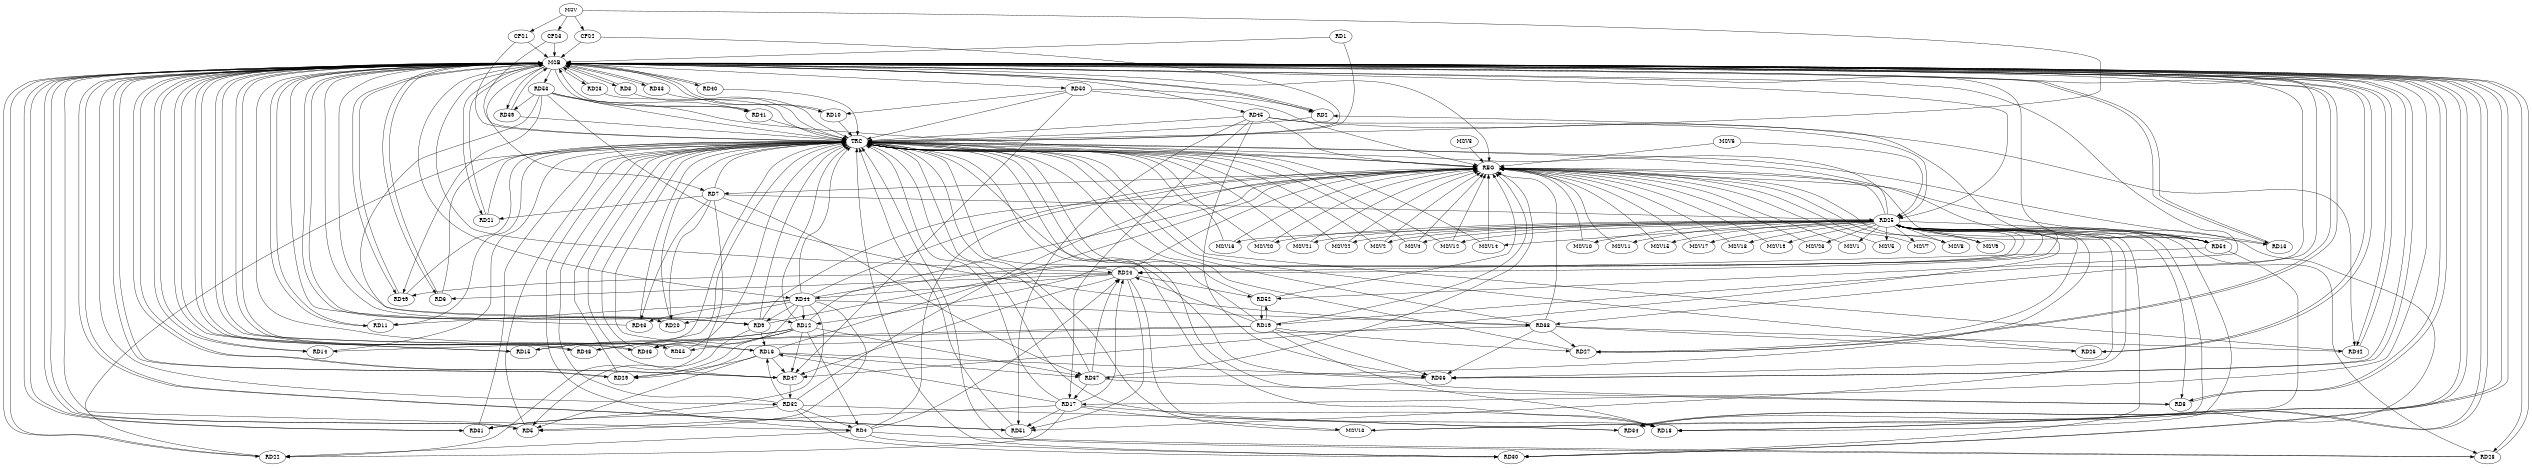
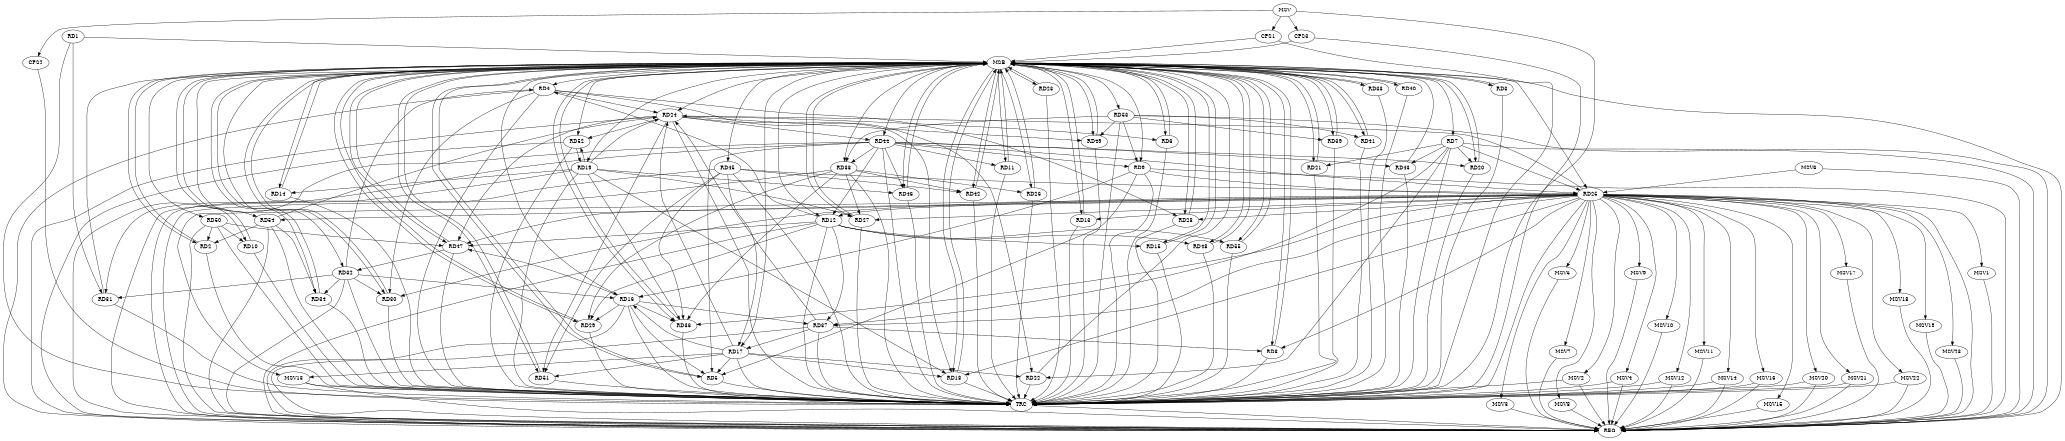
(573, 49) -> none
(4, 116) -> none
(1103, 181) -> (2034, 213)
(24, 204) -> (73, 169)
(1676, 401) -> (1532, 291)
